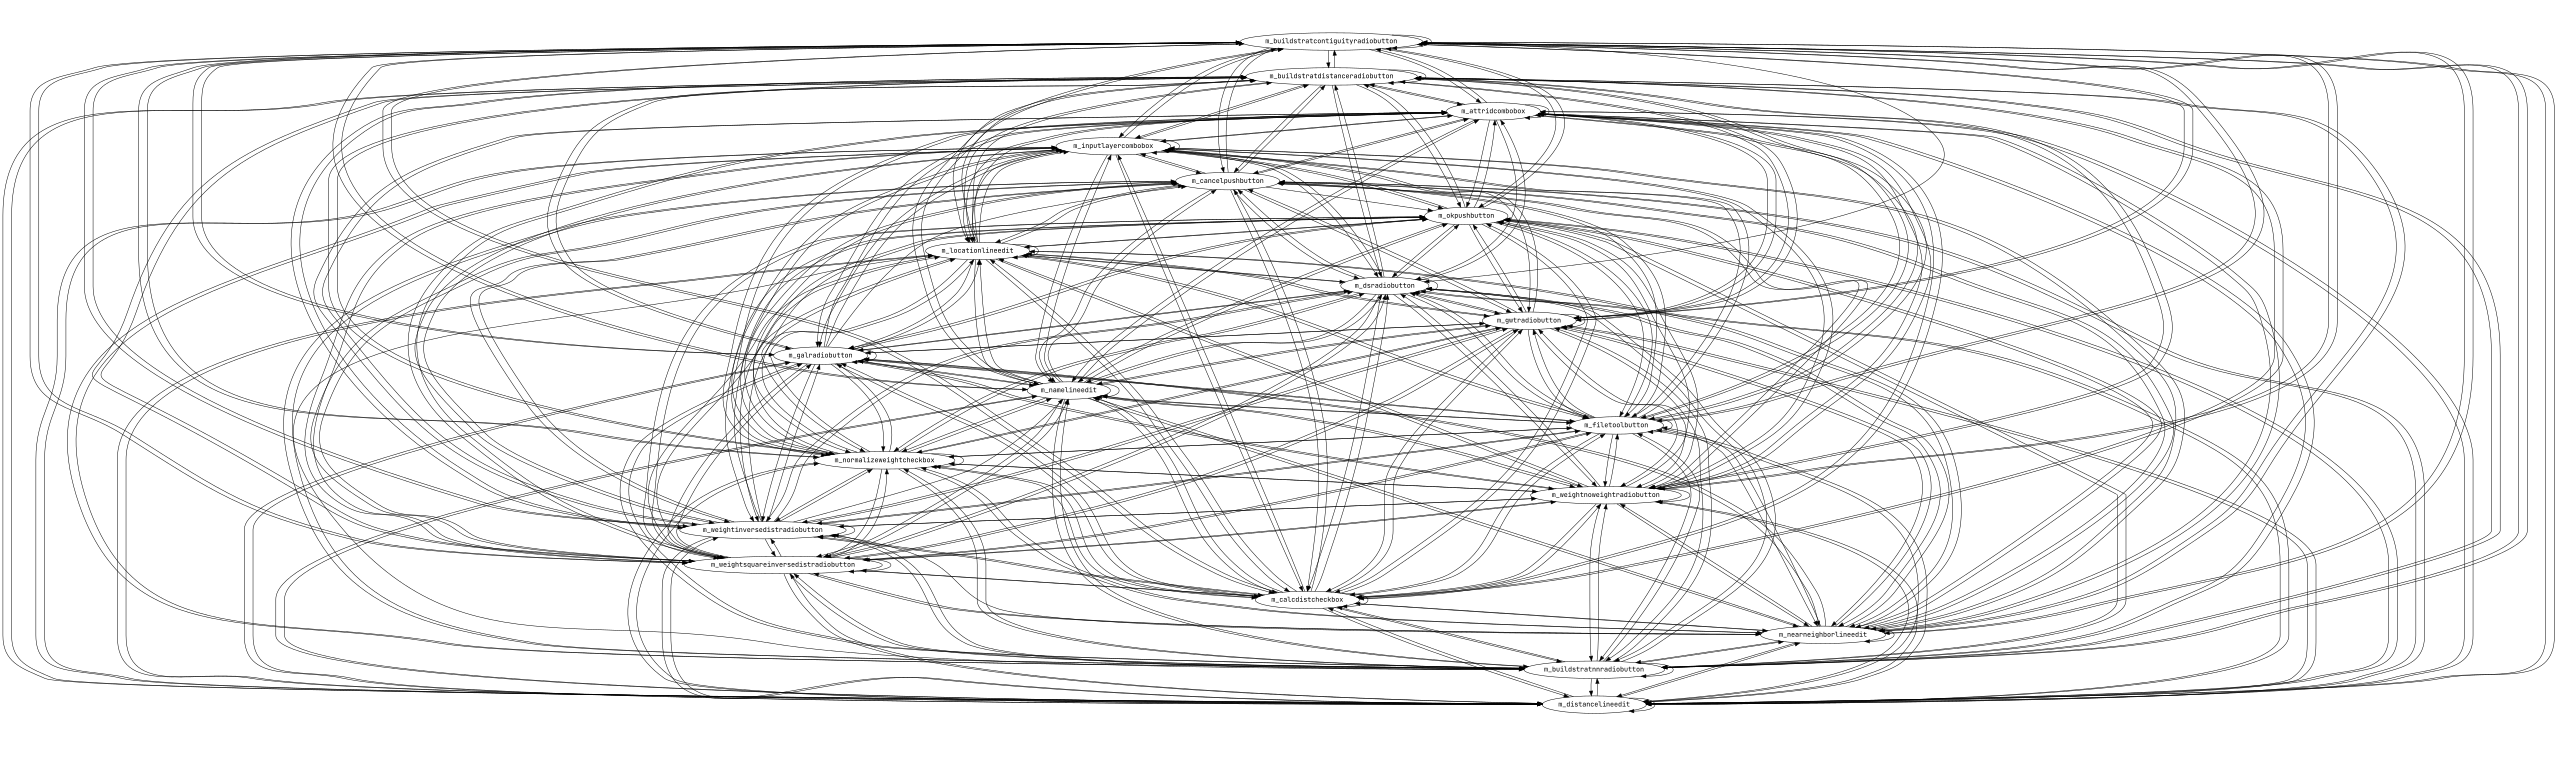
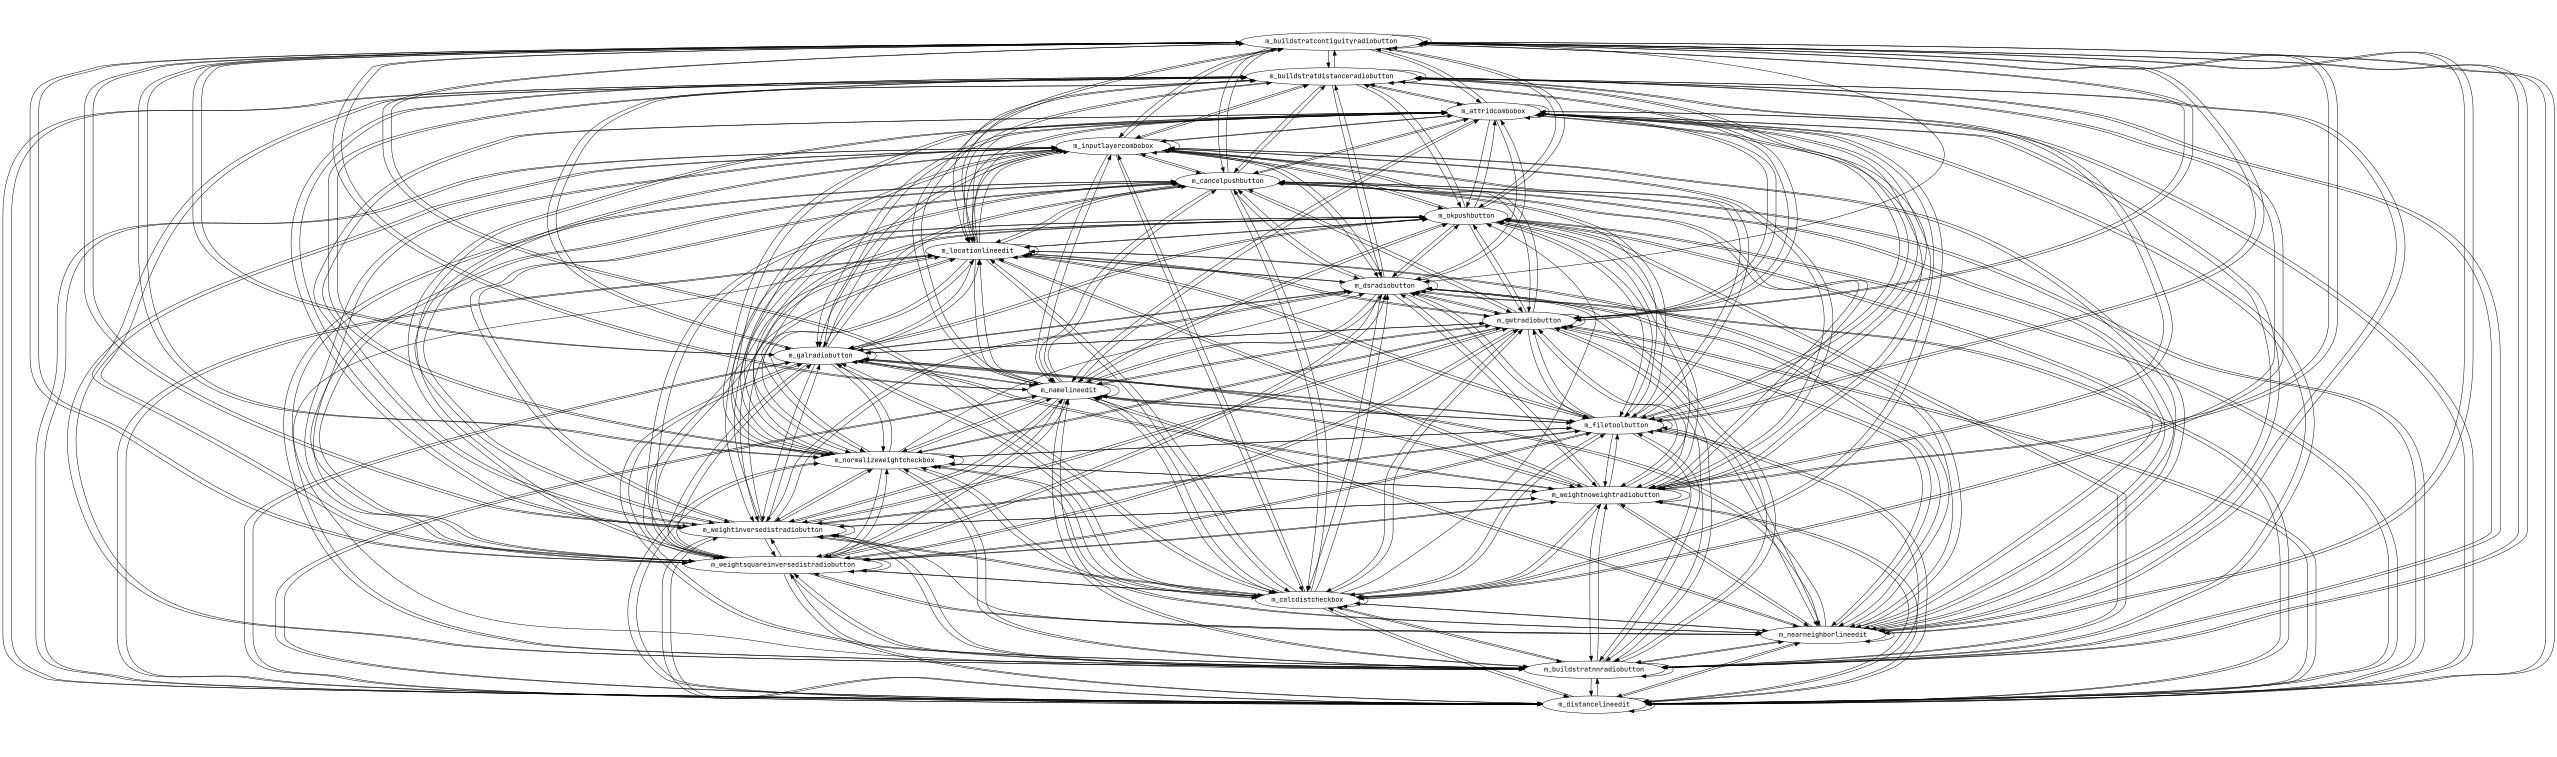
(1347, 199) -> (982, 219)
(1121, 351) -> none
(1547, 415) -> none
none -> (976, 462)
